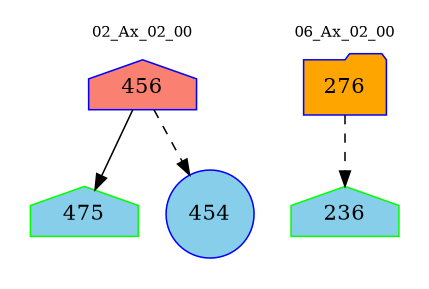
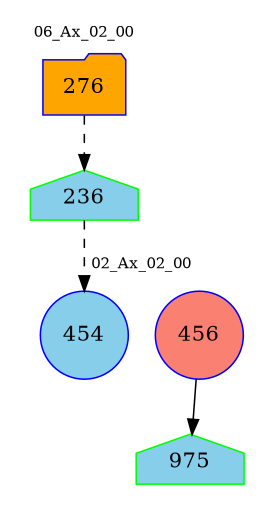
(143, 87) -> (199, 335)
(168, 136) -> (84, 260)
(84, 214) -> (190, 462)
